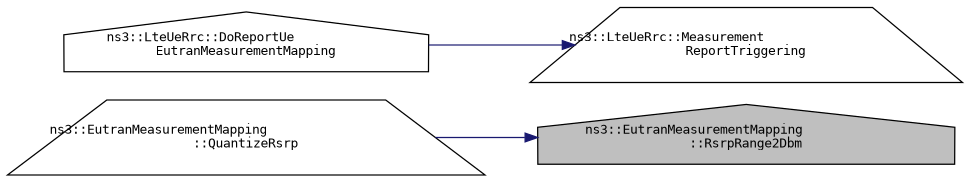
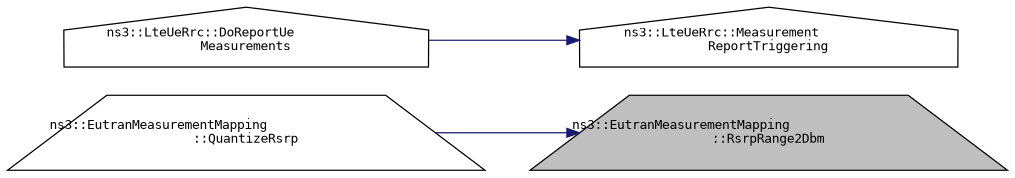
(246, 45) -> (246, 40)
(746, 45) -> (769, 40)
(746, 138) -> (769, 133)
